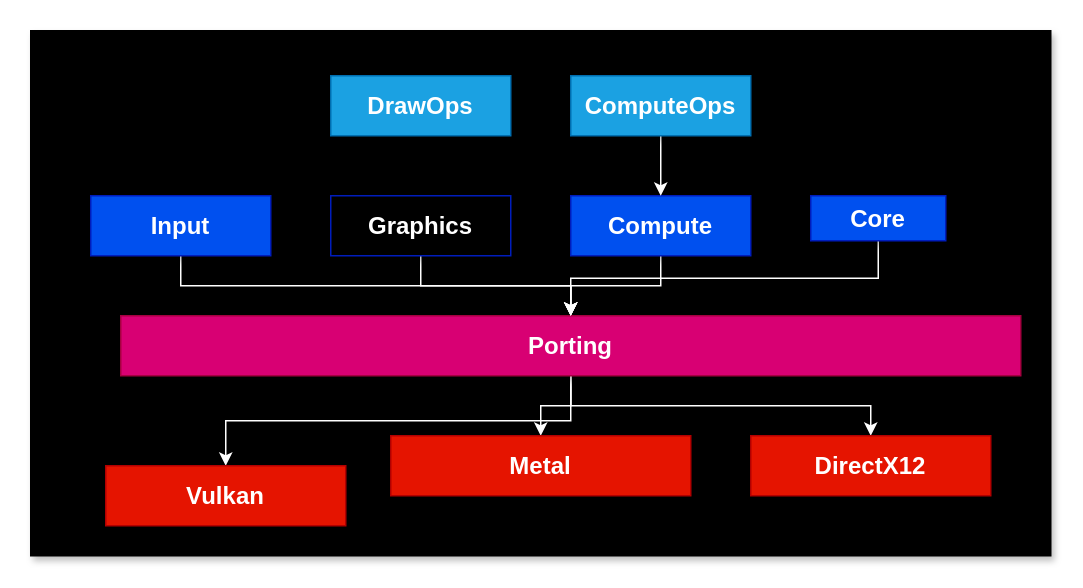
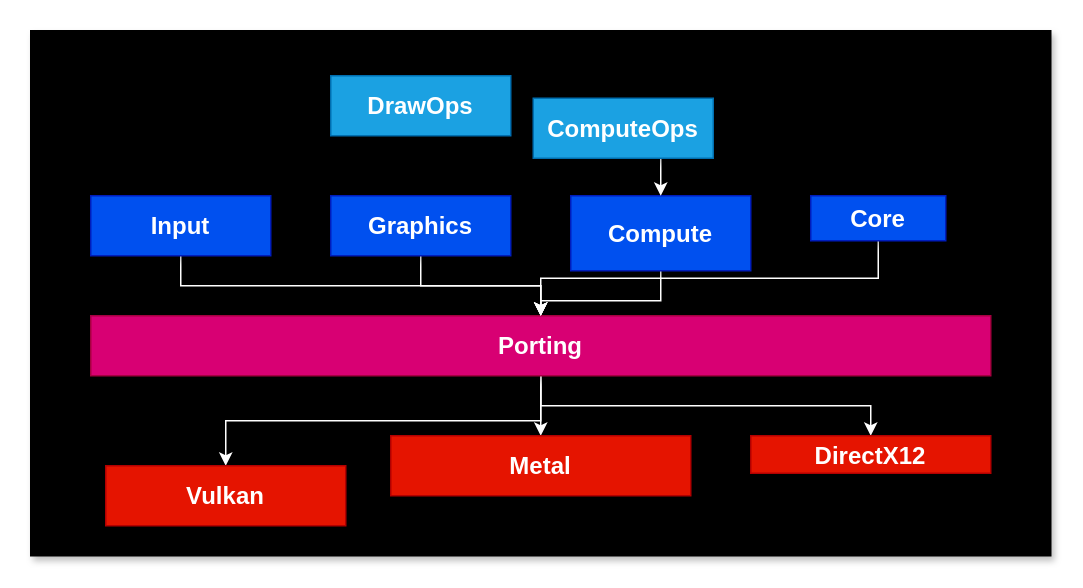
(661, 106) -> (623, 128)
(421, 226) -> (421, 226)
(661, 226) -> (661, 233)
(571, 346) -> (541, 346)
(871, 466) -> (871, 455)
